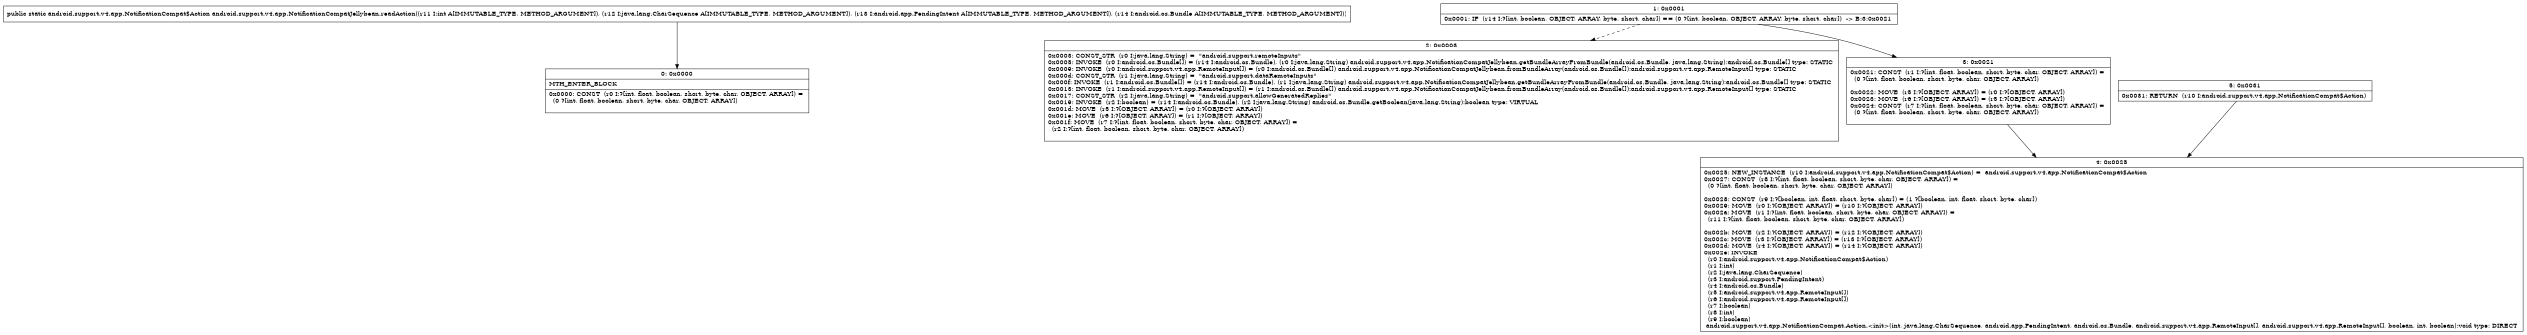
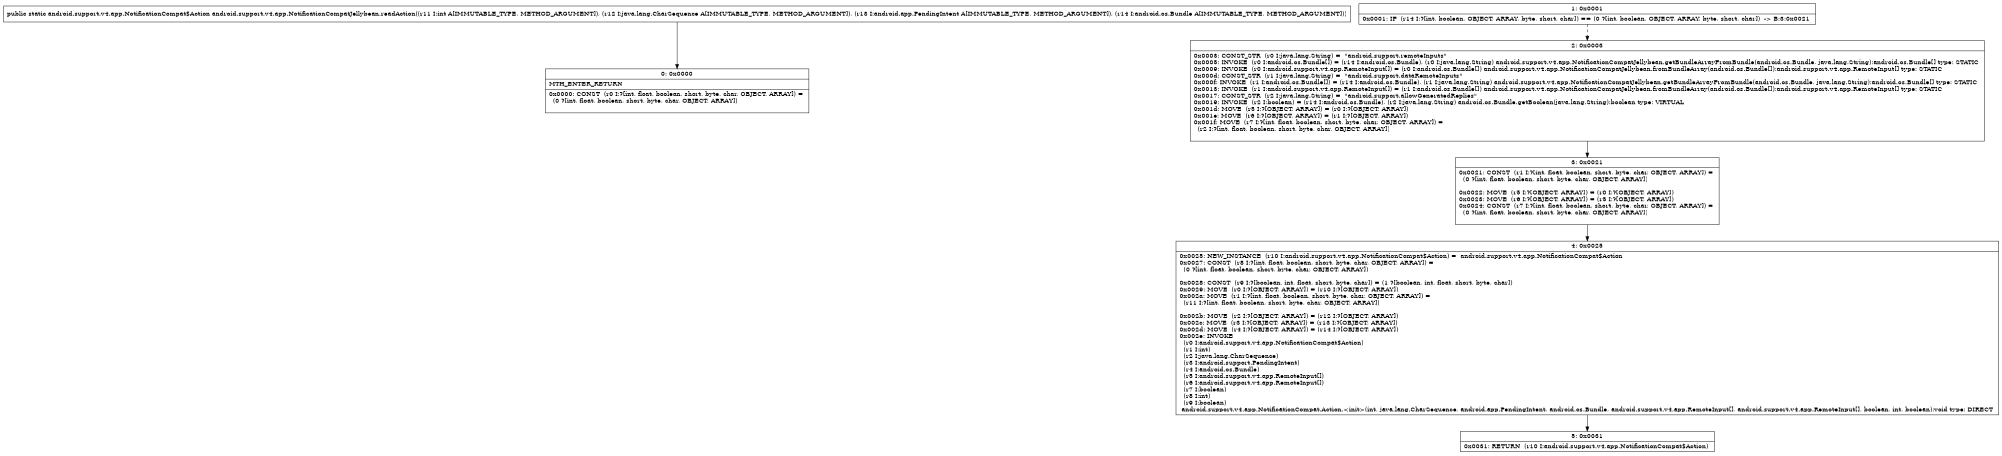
(1826, 37) -> (1587, 147)
(583, 84) -> (586, 84)
(2214, 128) -> (1587, 421)
